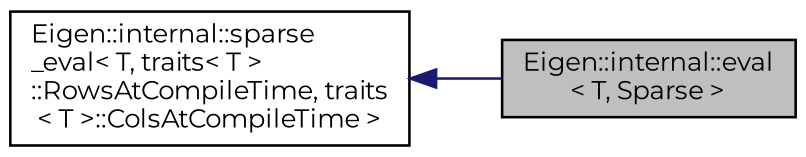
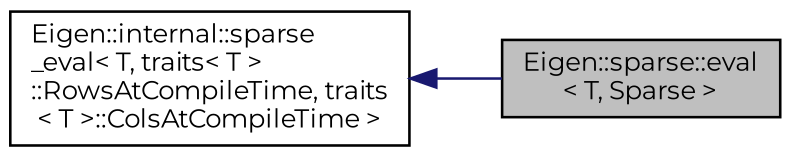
(649, 79) -> (641, 79)
